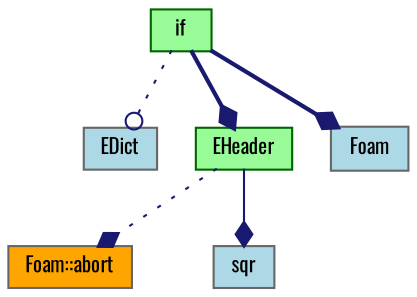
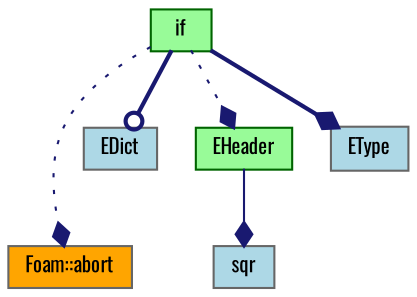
(206, 78) -> (206, 78)
(155, 82) -> (155, 82)
(370, 149) -> (370, 149)
(168, 201) -> (69, 117)
